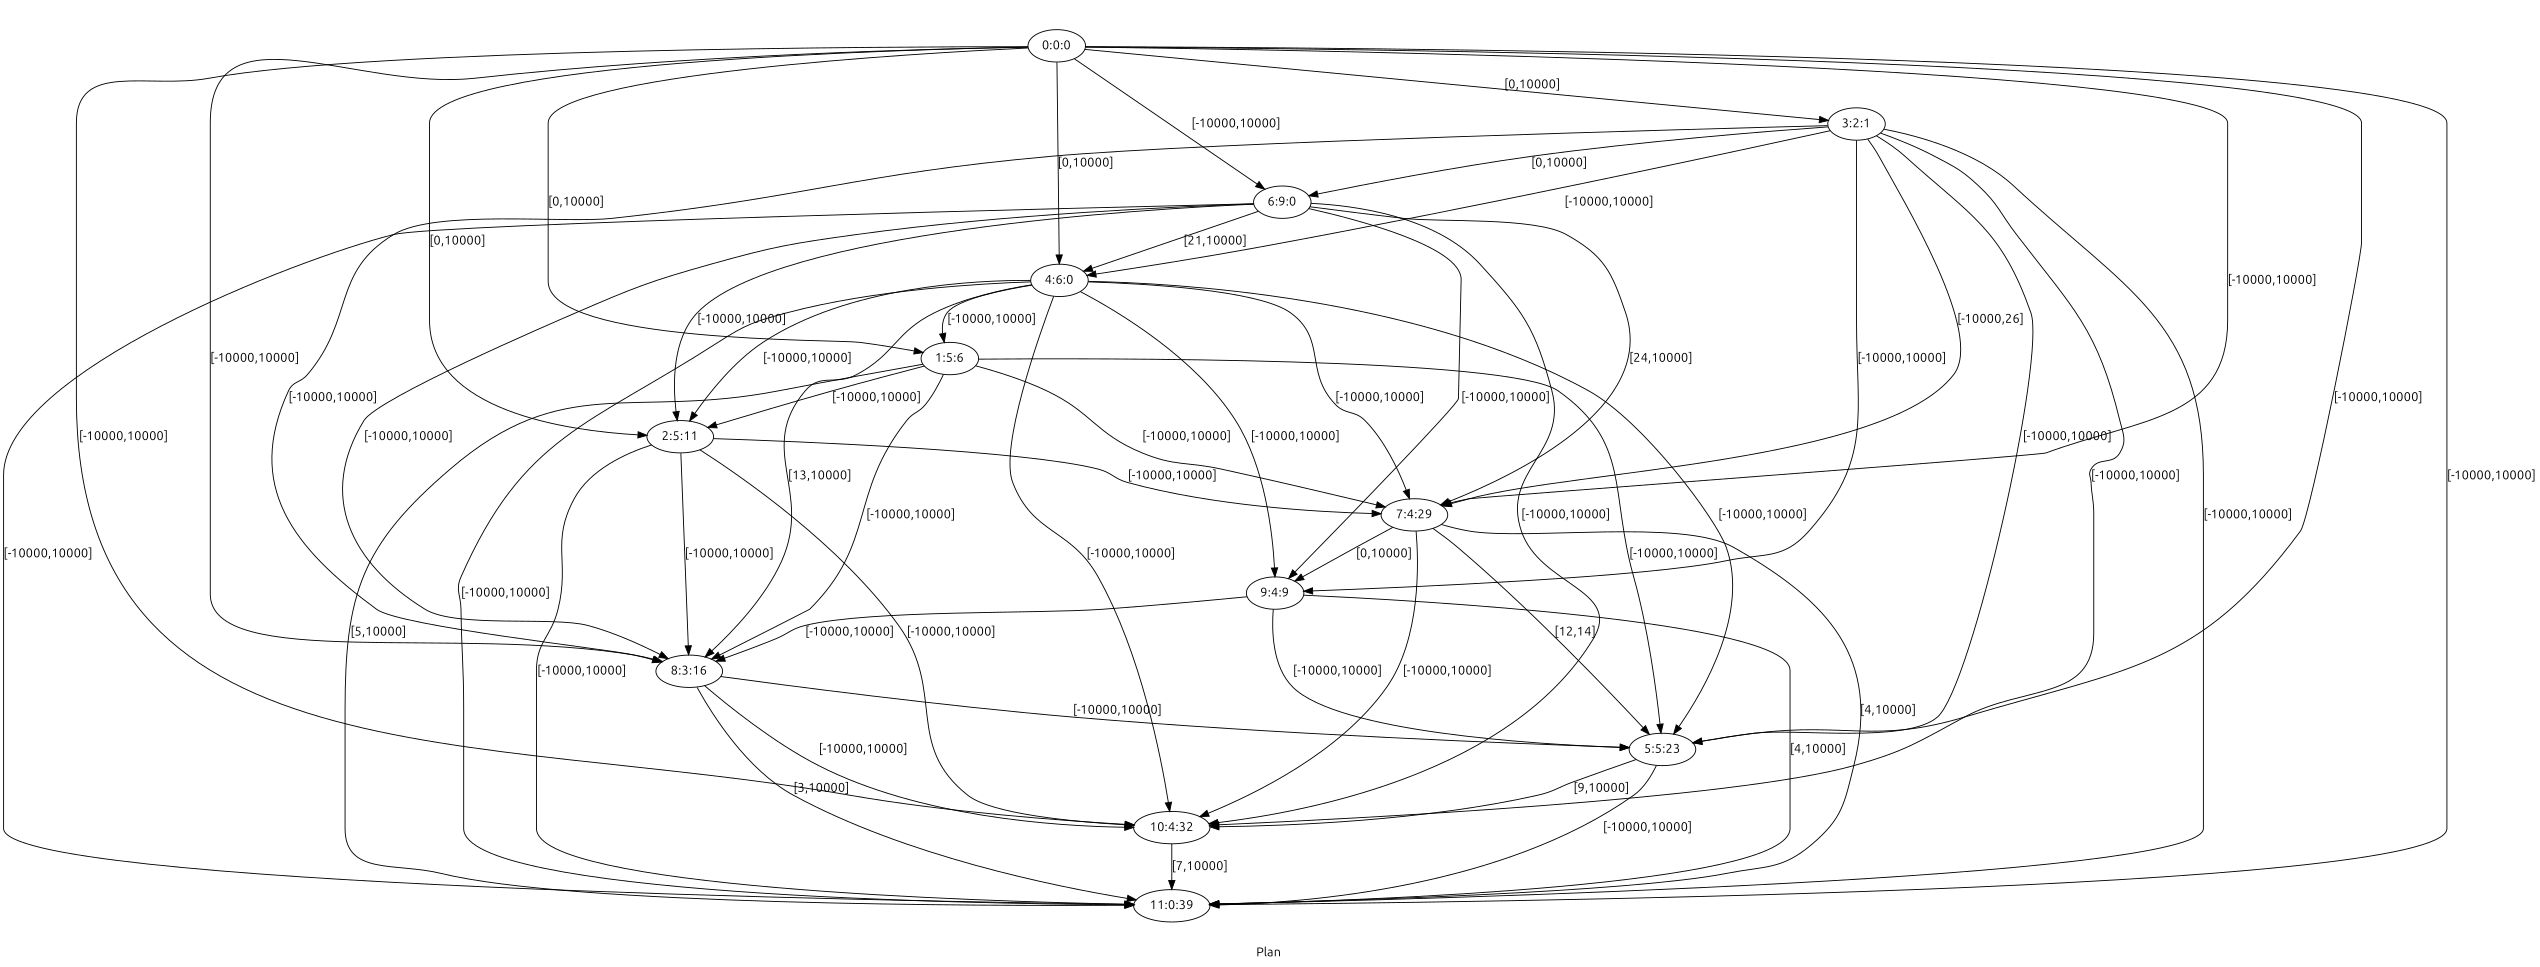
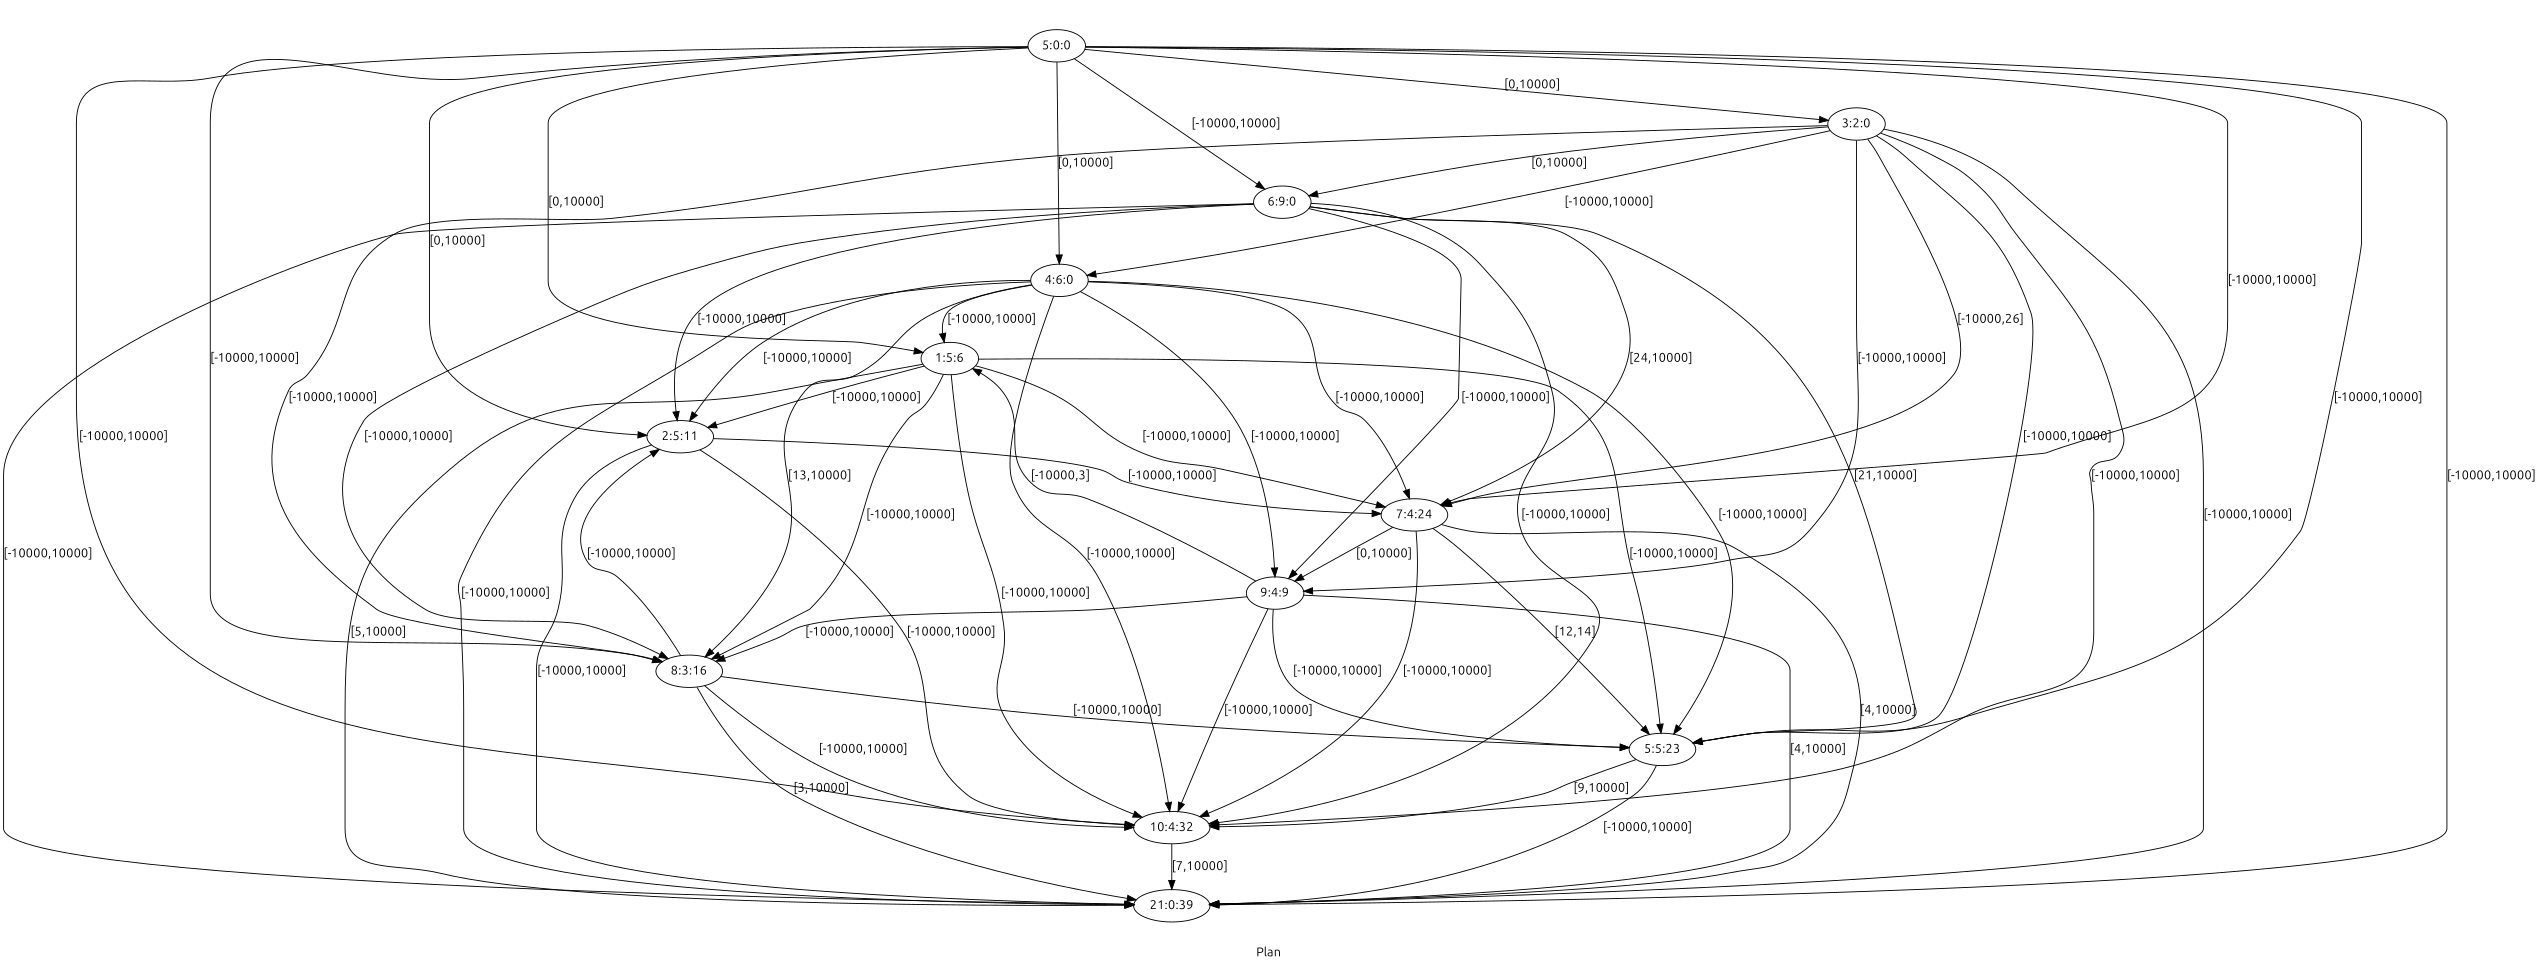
(1057, 46) -> (1057, 46)
(1857, 124) -> (1857, 124)
(1175, 240) -> (1808, 393)
none -> (1088, 499)
(1414, 515) -> (1414, 515)
(685, 549) -> (587, 561)
none -> (1004, 626)
none -> (1223, 705)
(1172, 906) -> (1172, 906)
